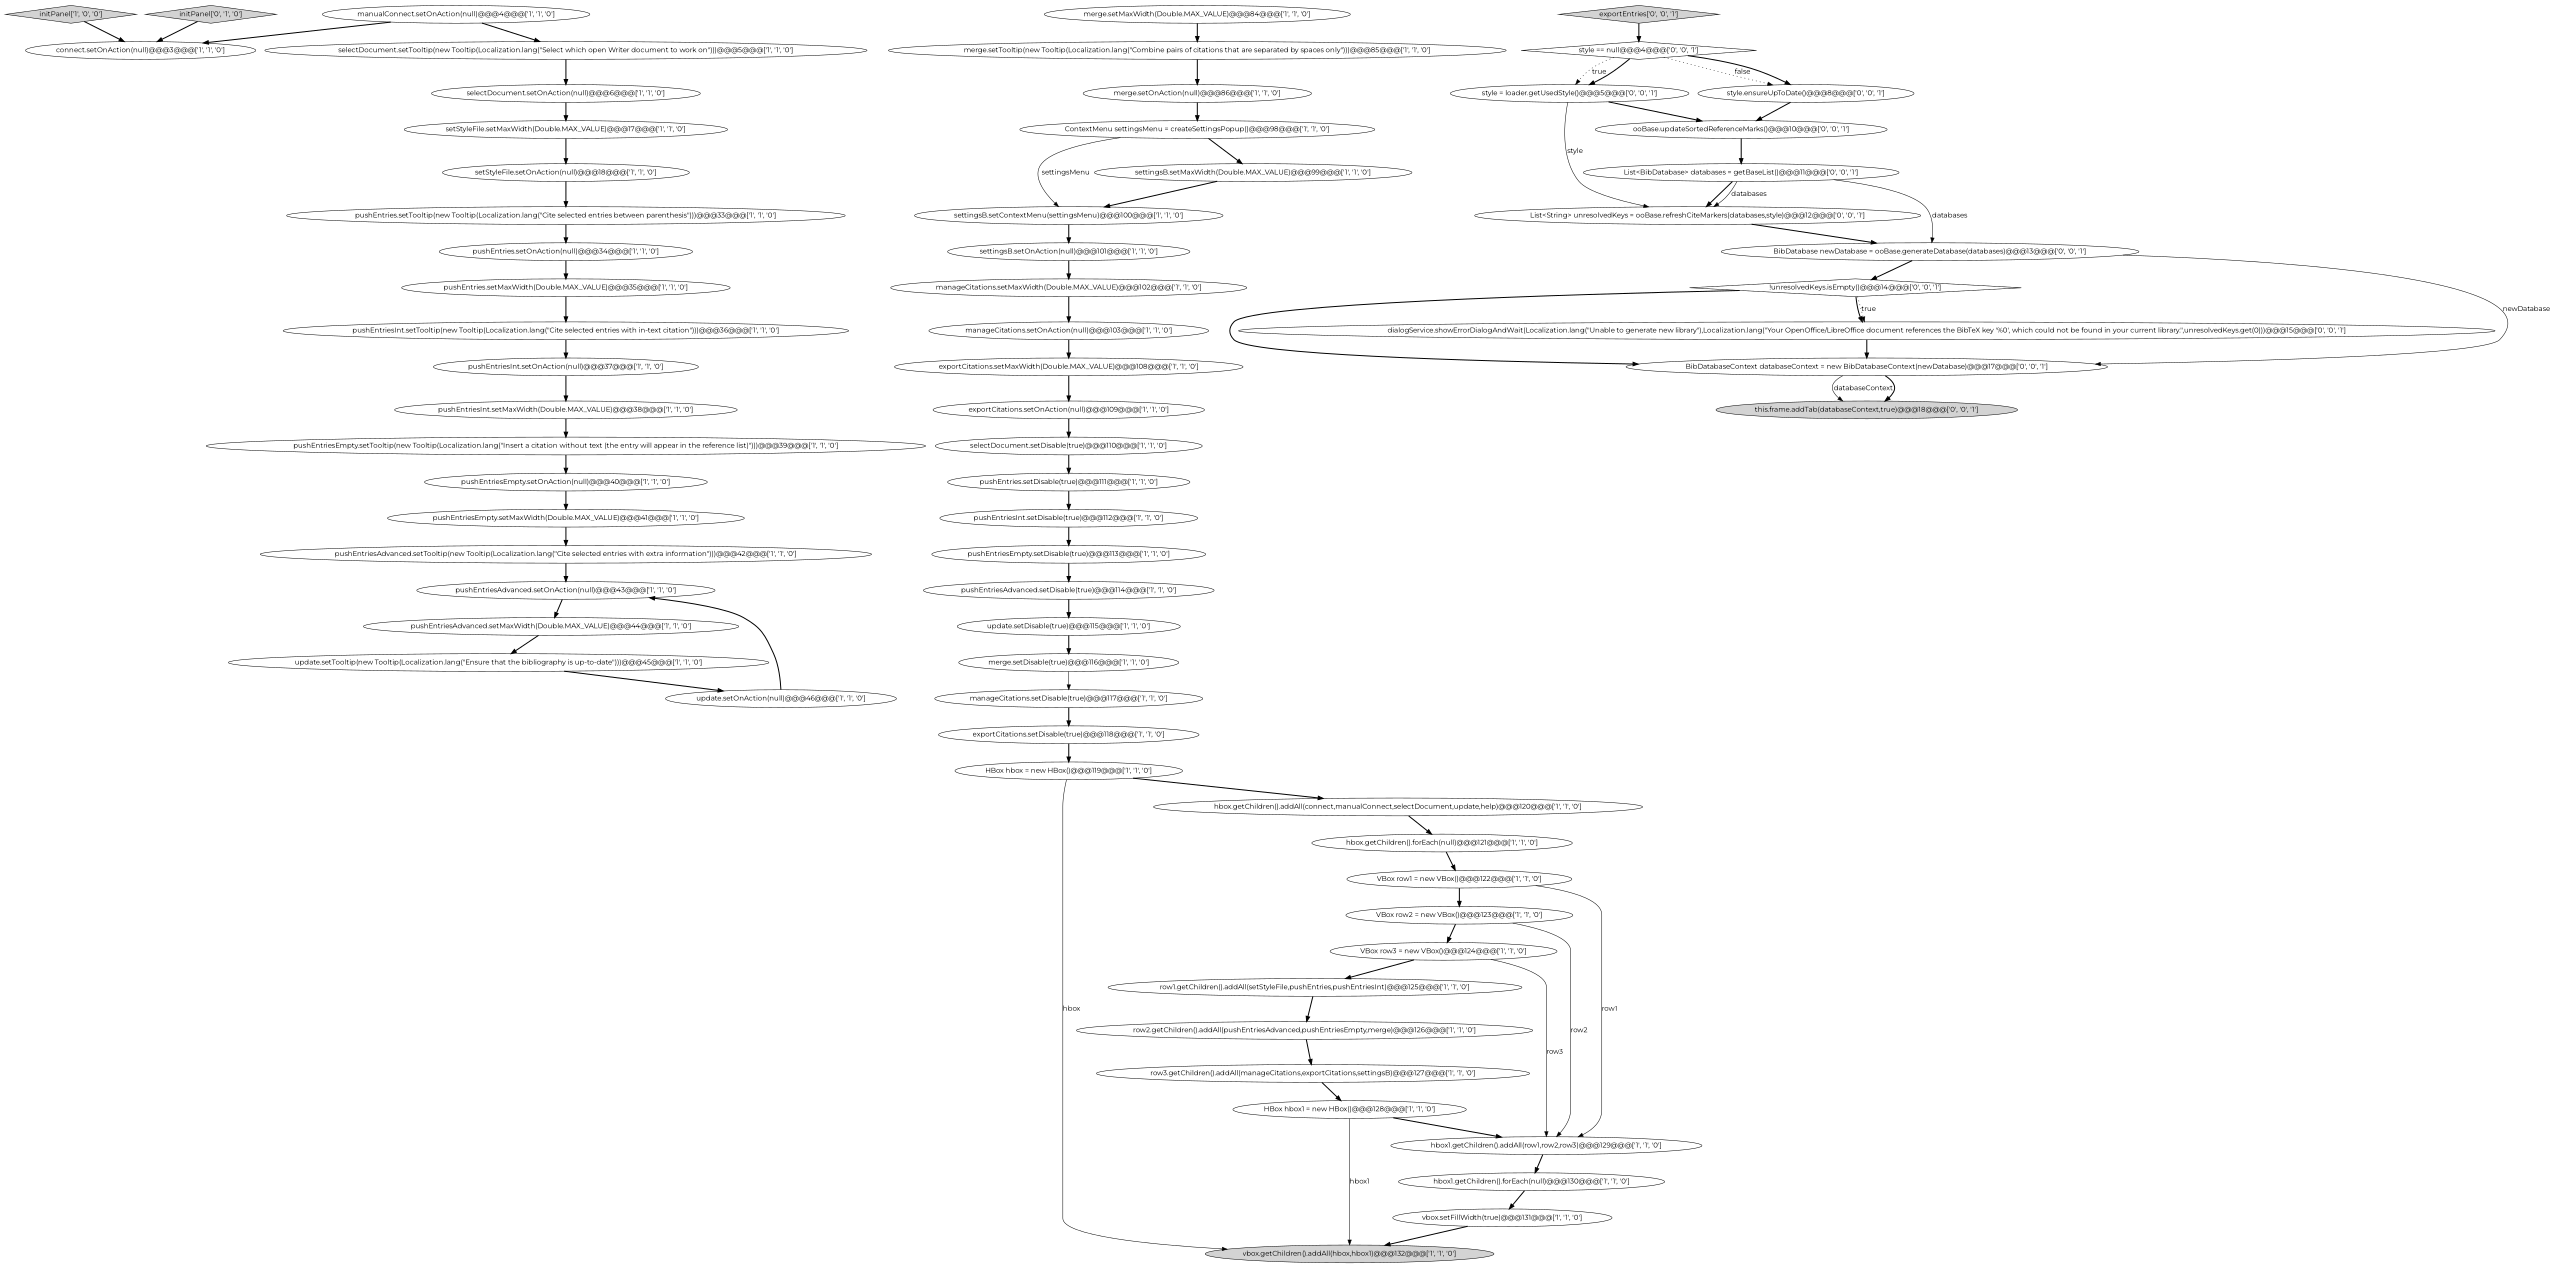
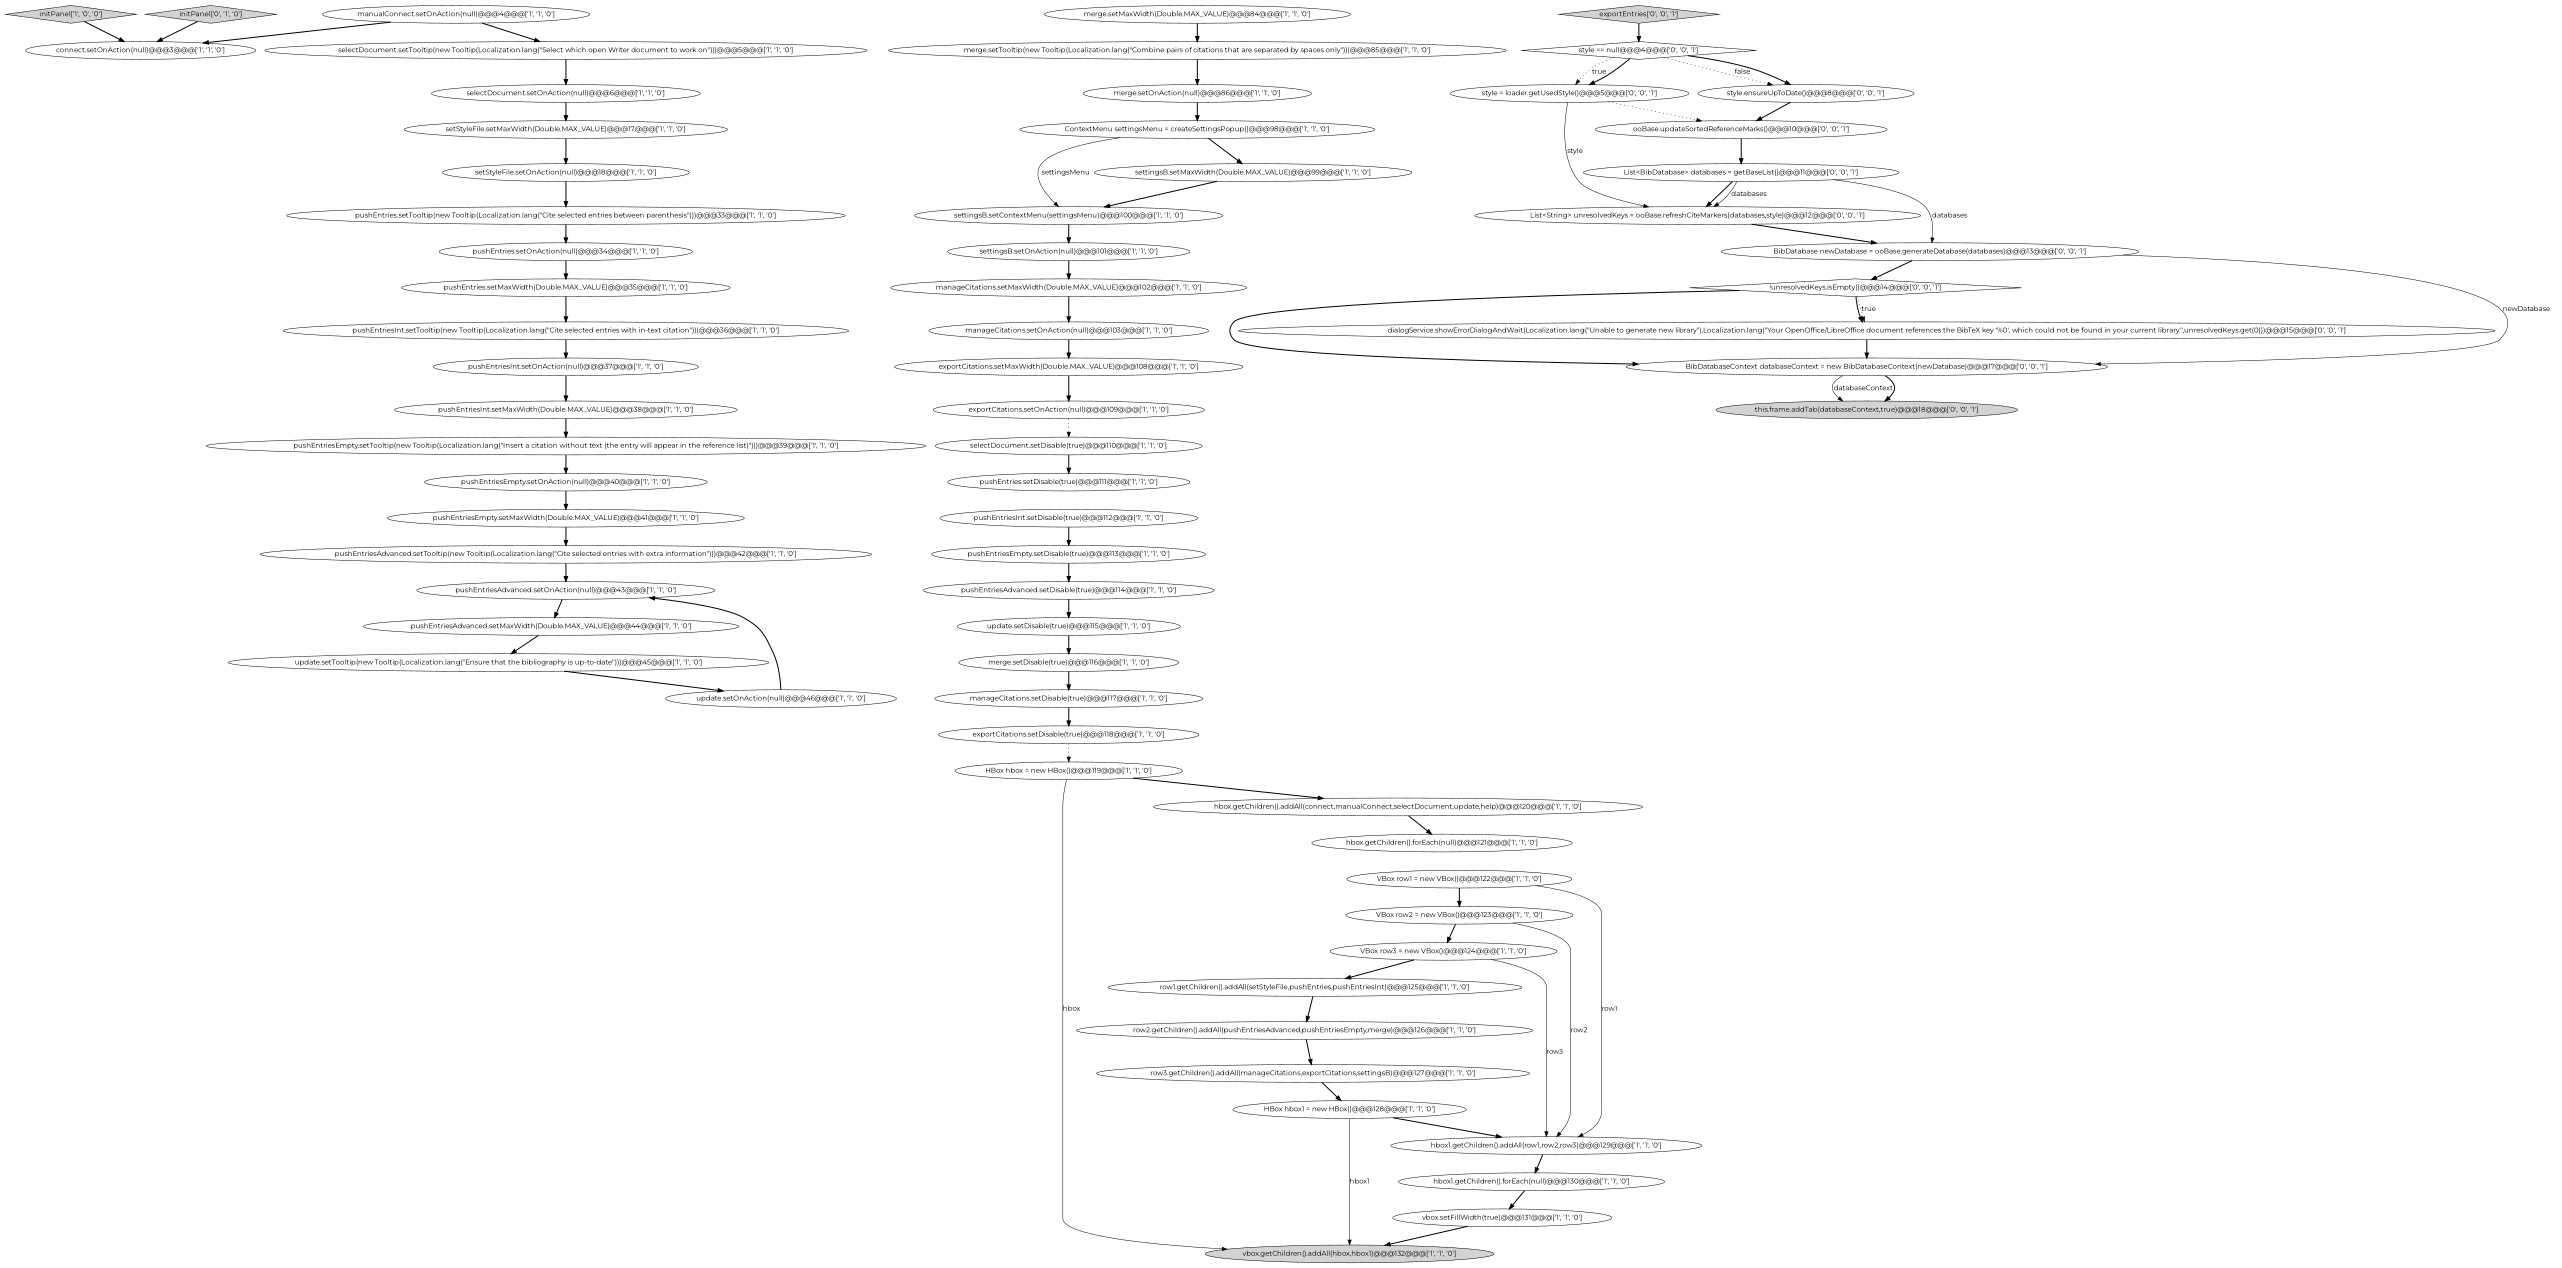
(1653, 111) -> (1653, 111)
(1069, 425) -> (1069, 425)
(1069, 498) -> none
(1069, 678) -> (1069, 678)
(1069, 750) -> (1069, 750)
(1450, 859) -> none
